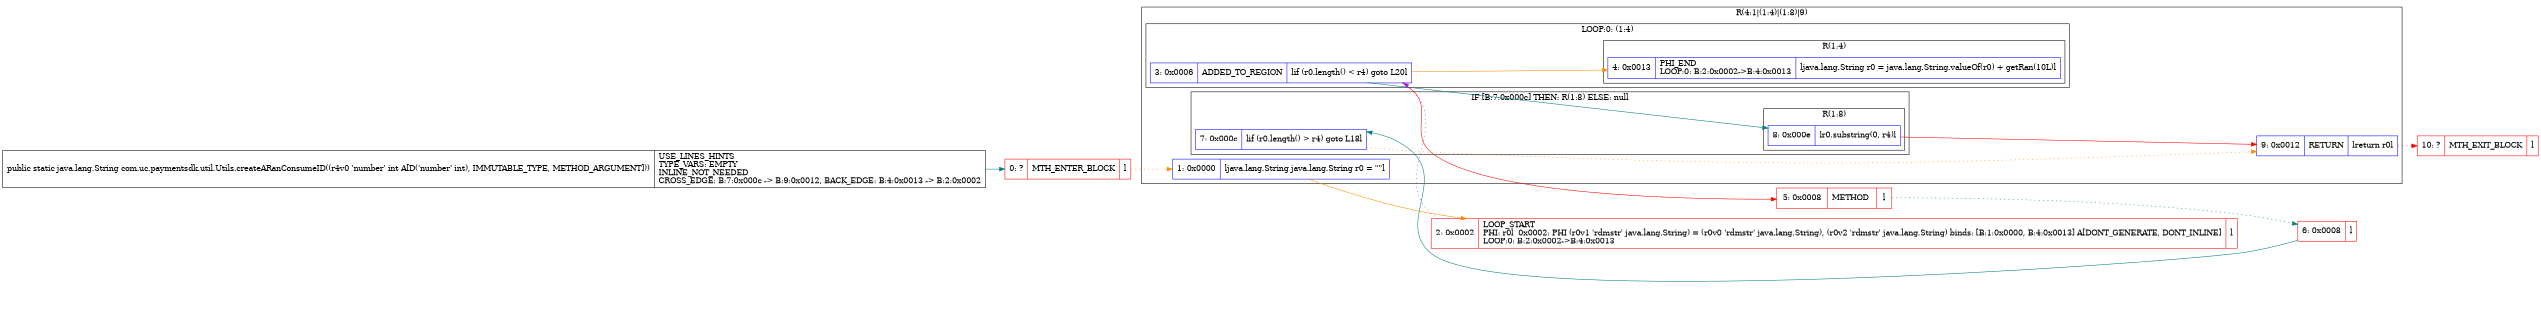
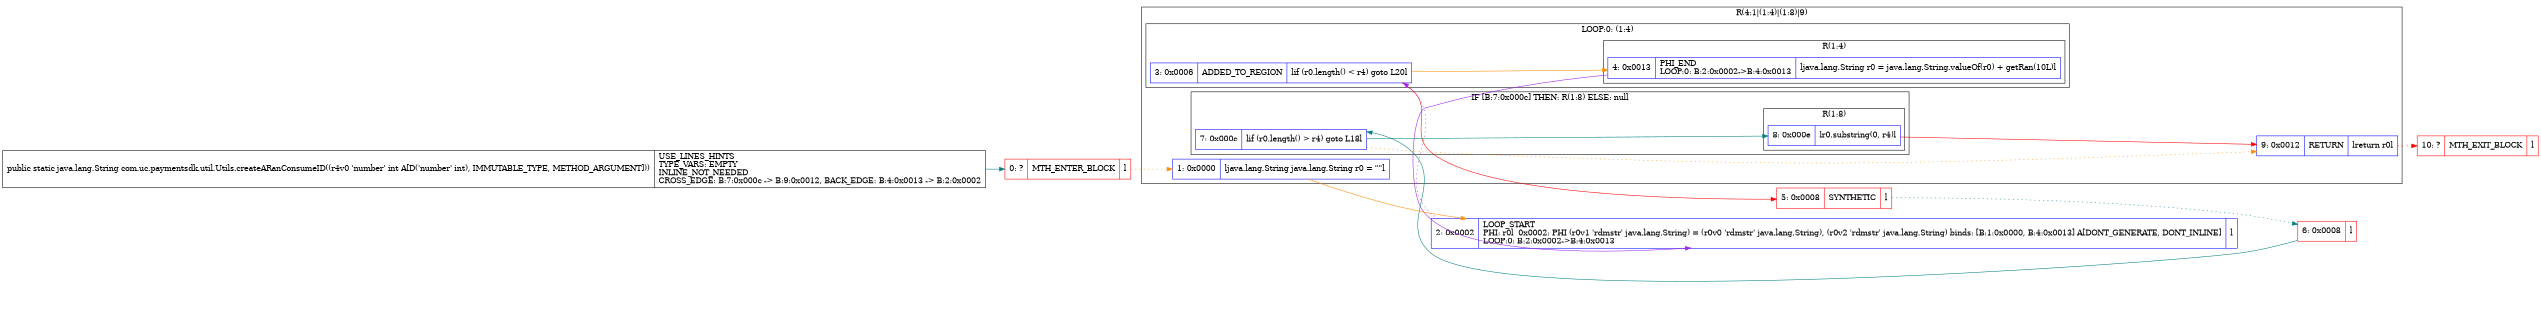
(1565, 105) -> (1565, 137)
none -> (1413, 173)
(1850, 198) -> (1852, 198)
(1834, 233) -> (1834, 233)
